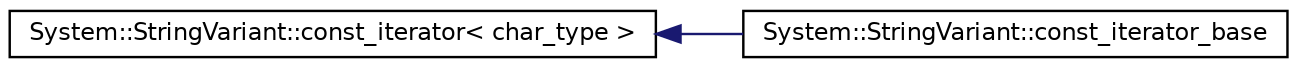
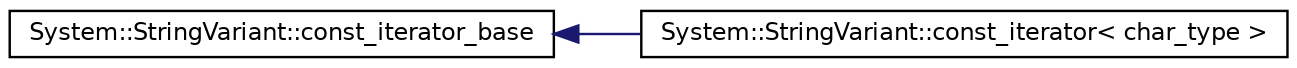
(712, 34) -> (610, 34)
